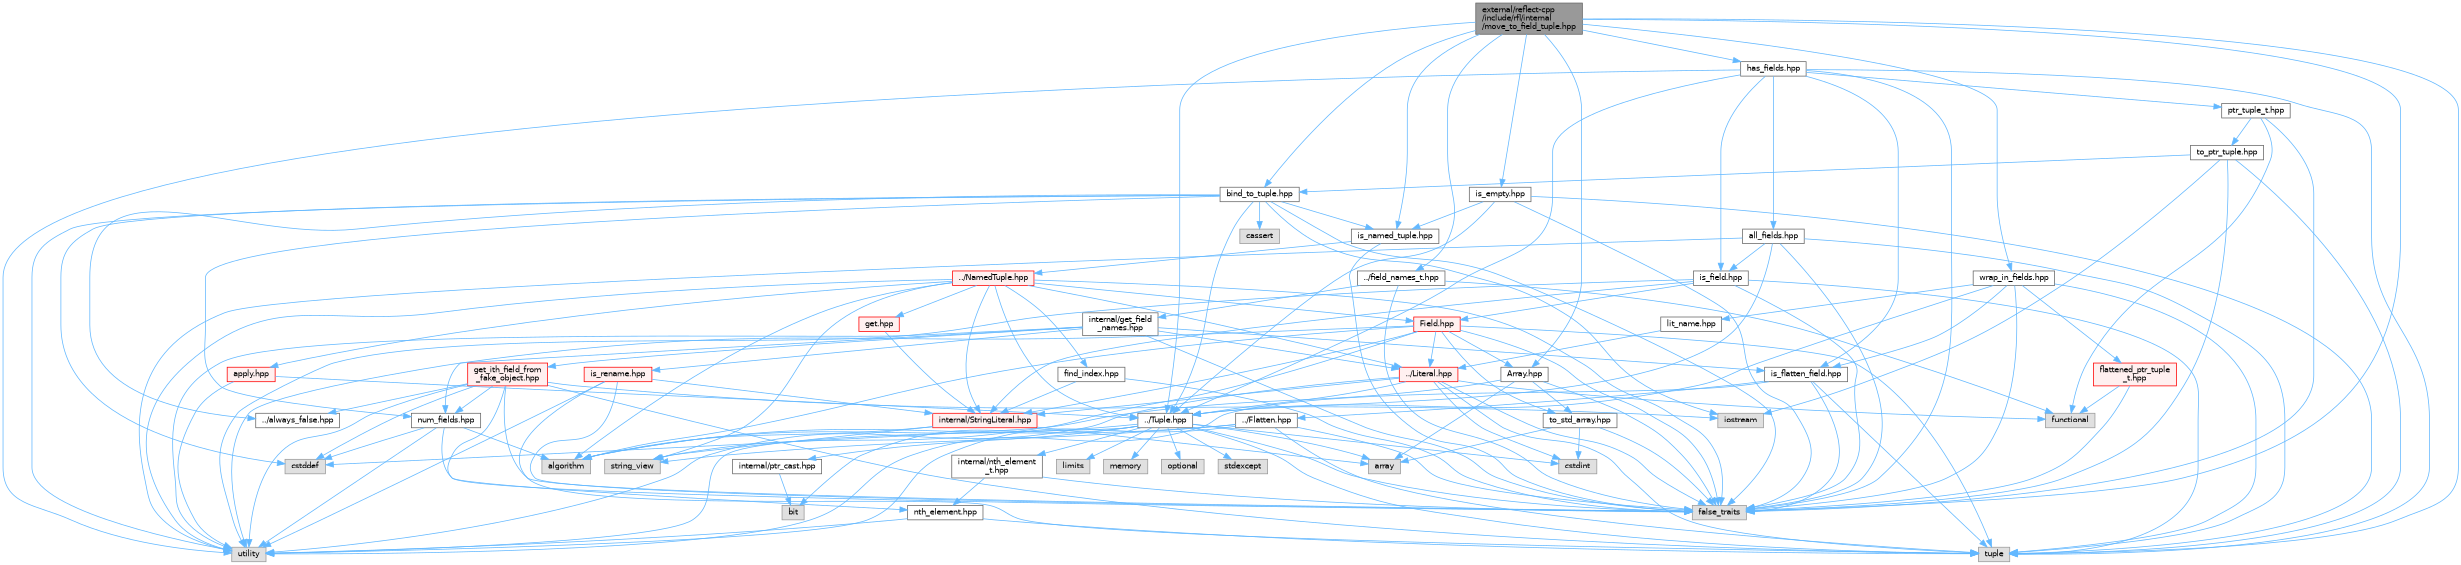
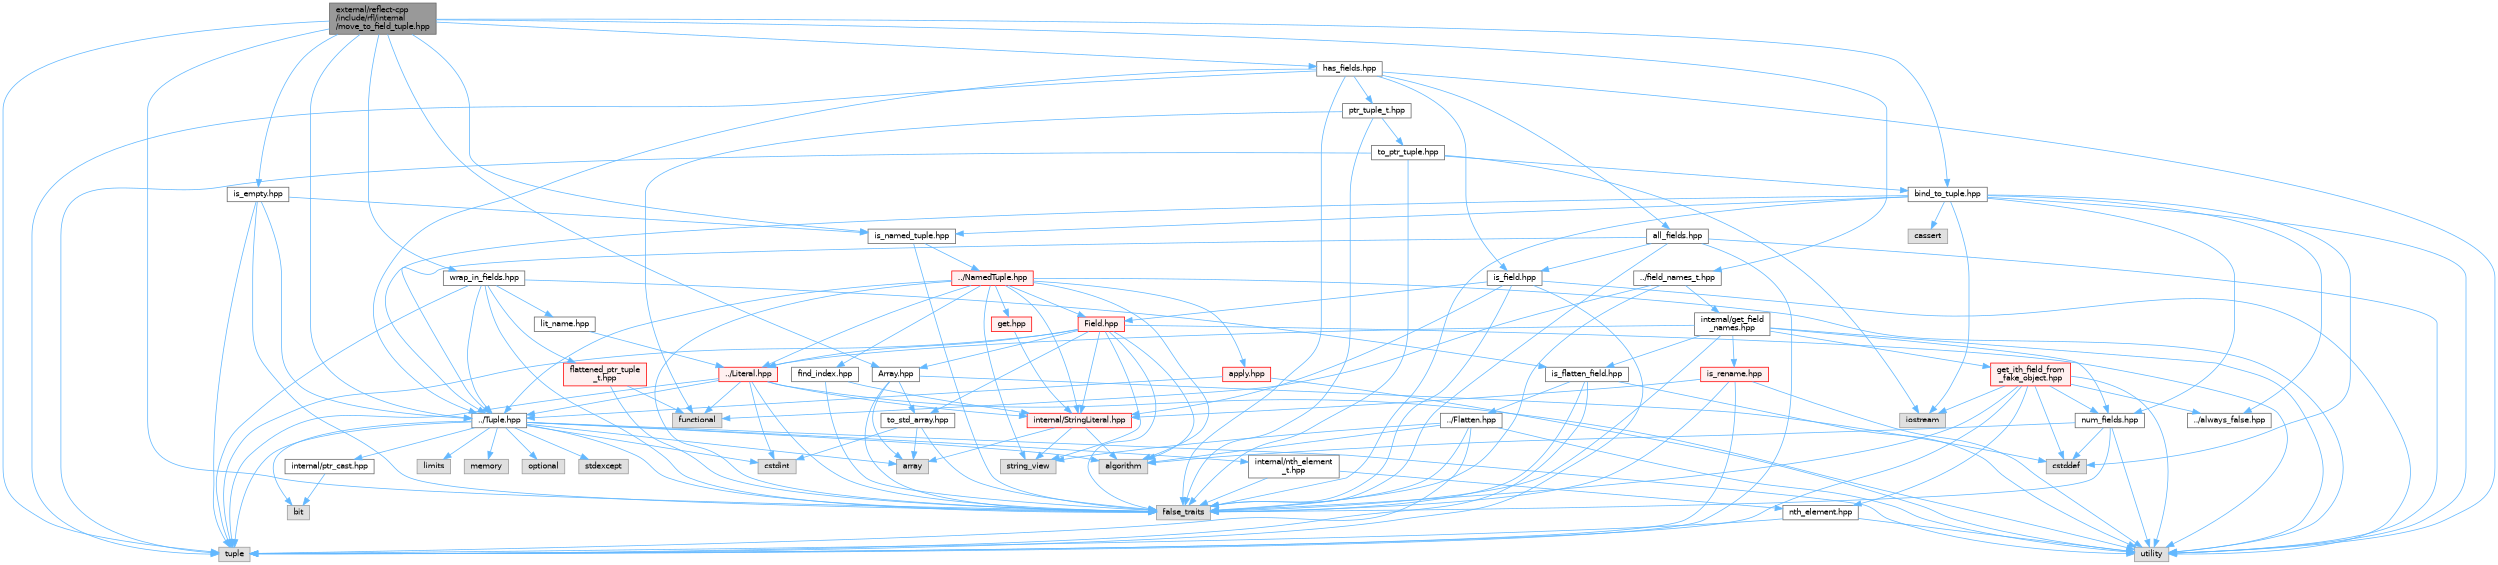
(1898, 209) -> none
